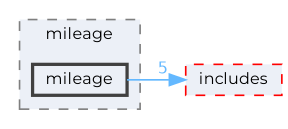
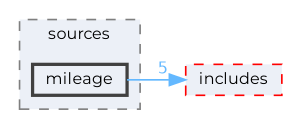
(80, 35) -> (80, 35)
